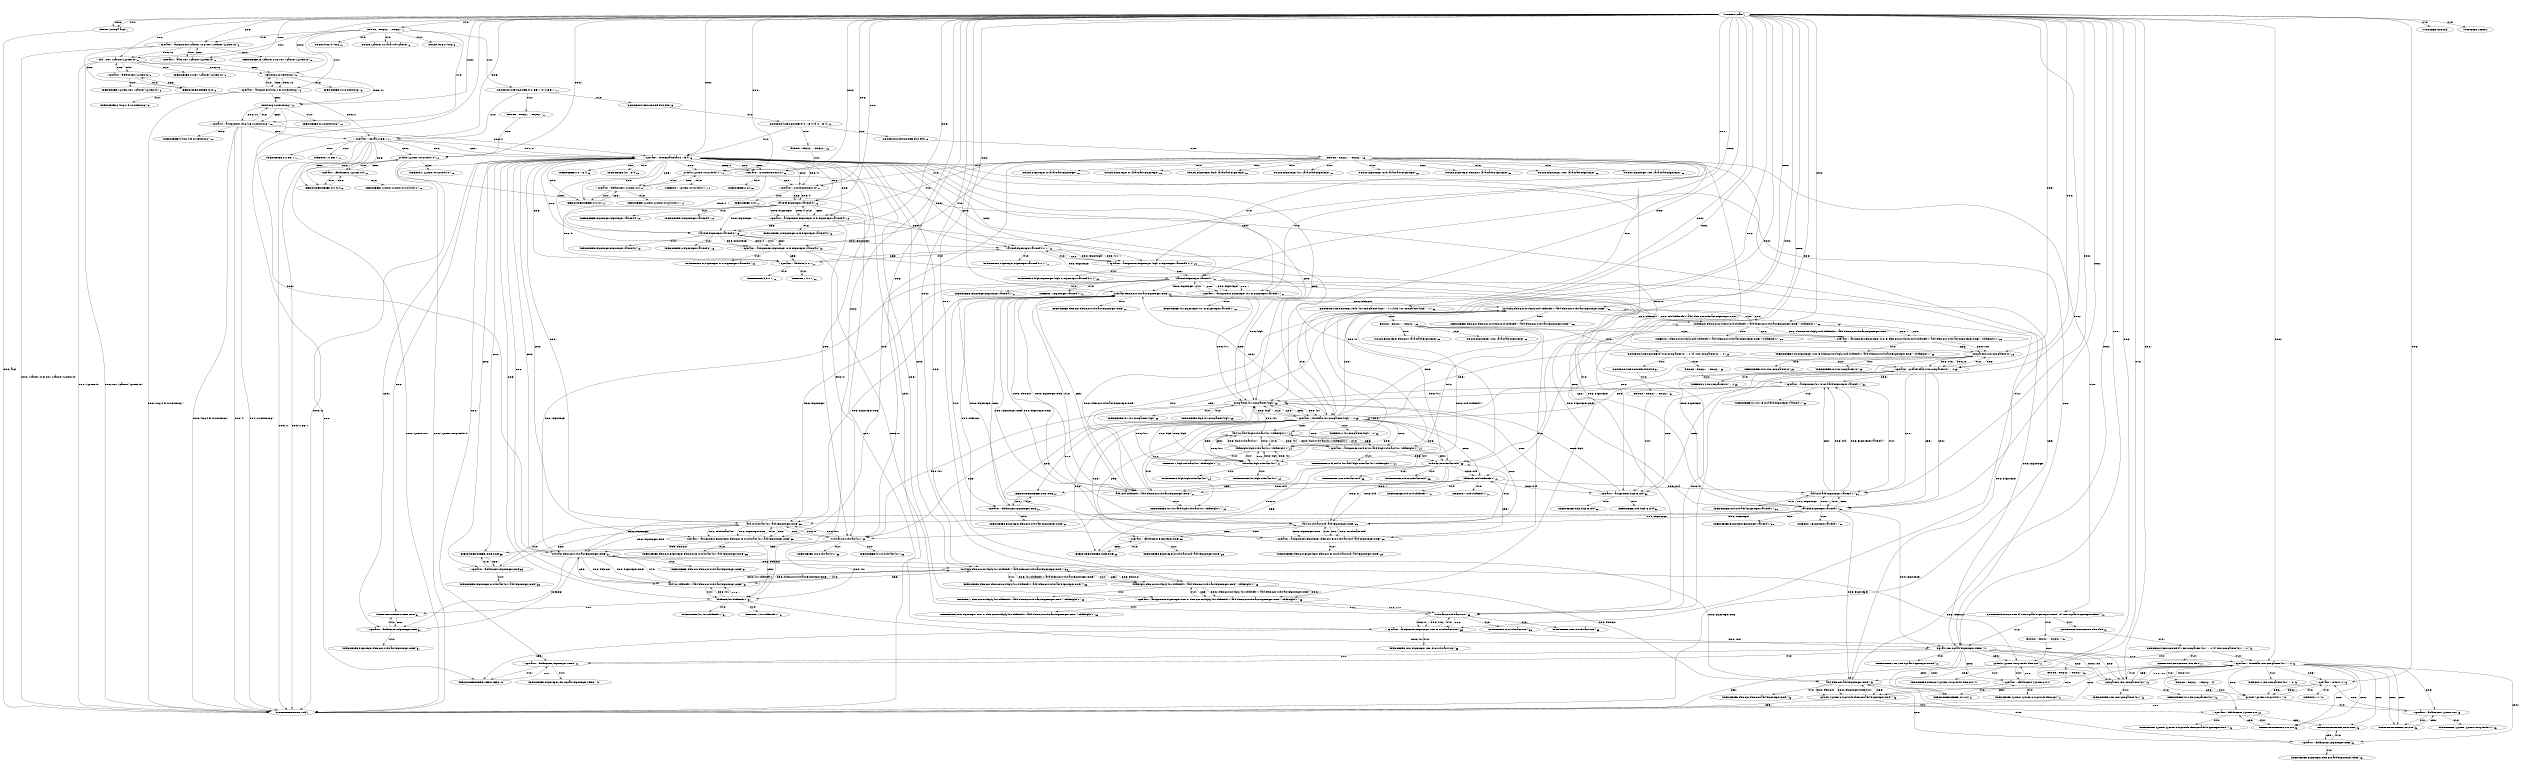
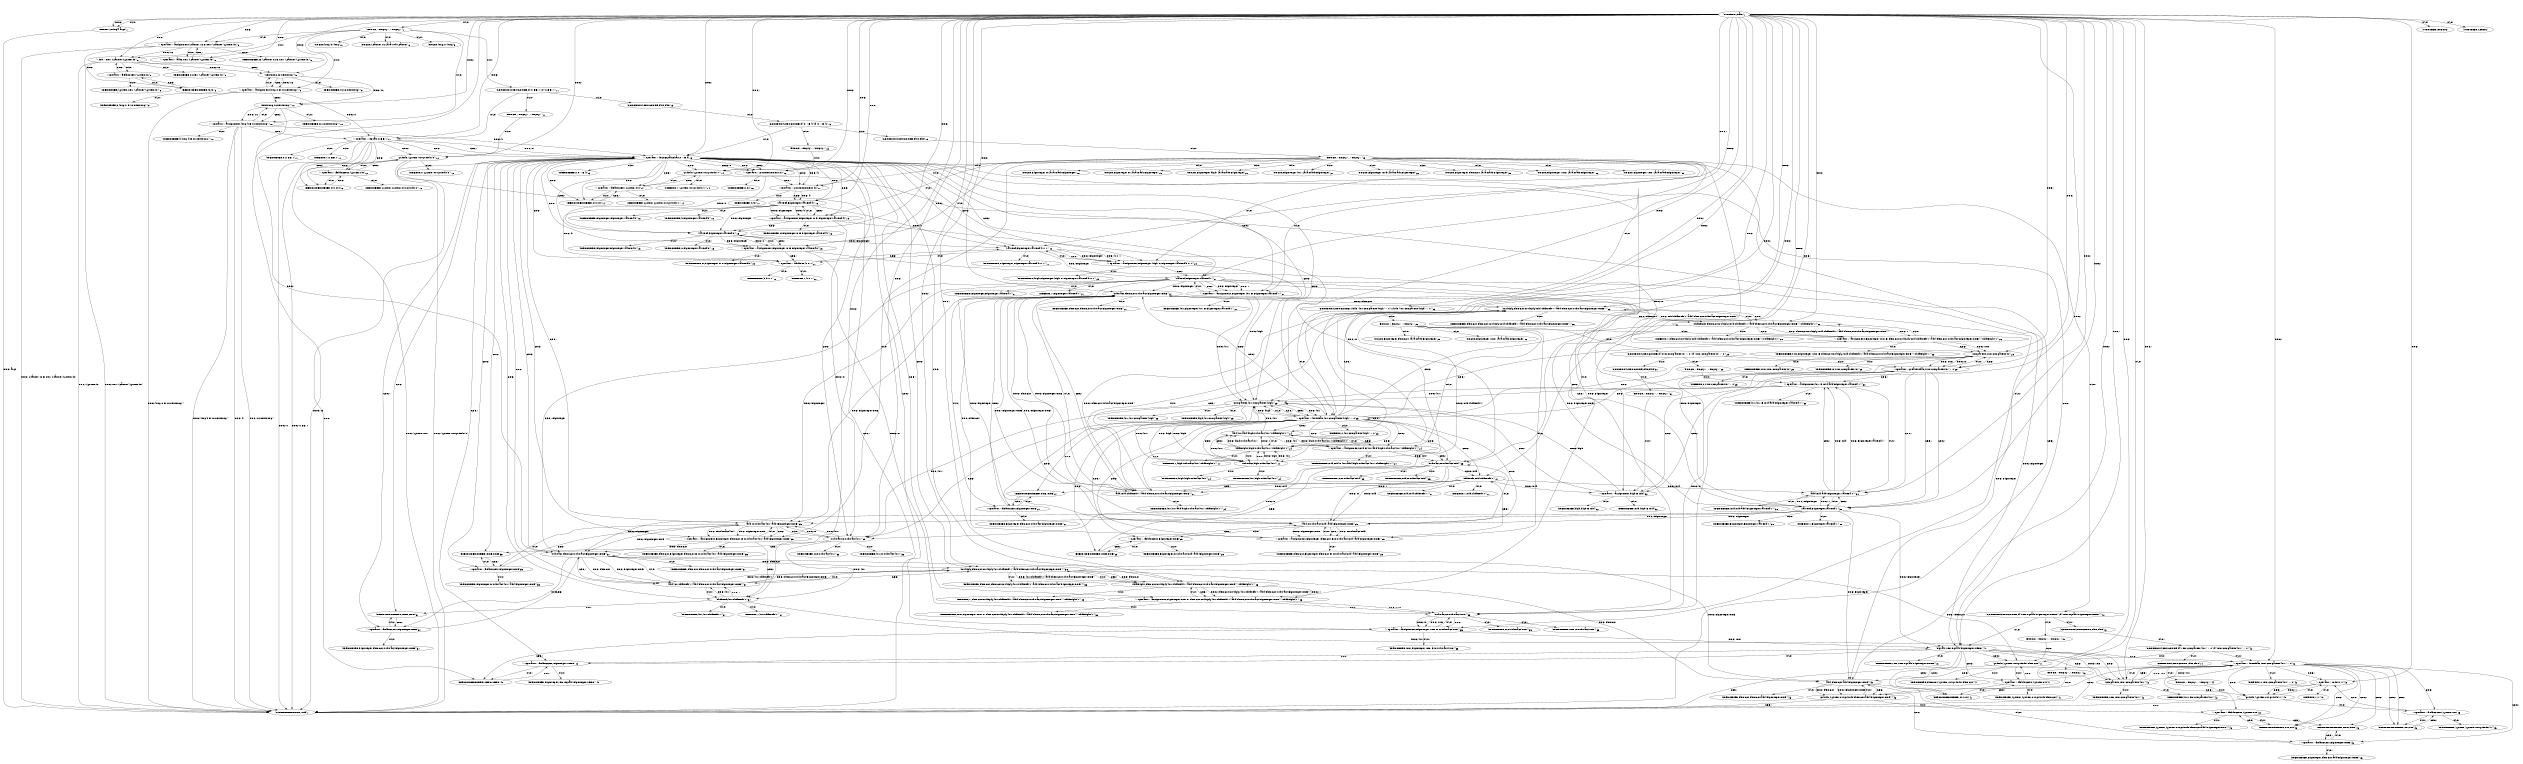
(222, 131) -> (222, 131)
(623, 173) -> none
(1216, 409) -> (1229, 410)
(1146, 472) -> none
